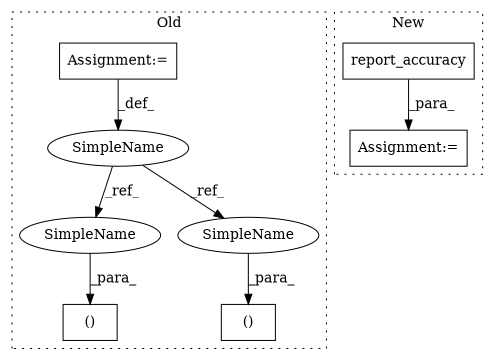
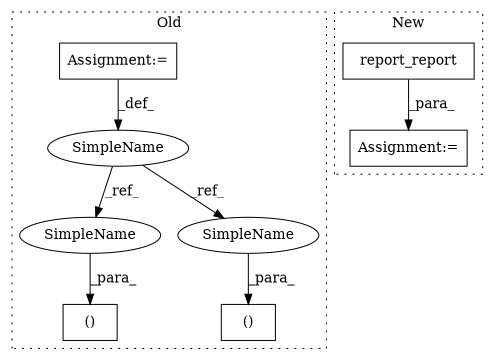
(409, 61) -> (409, 61)
